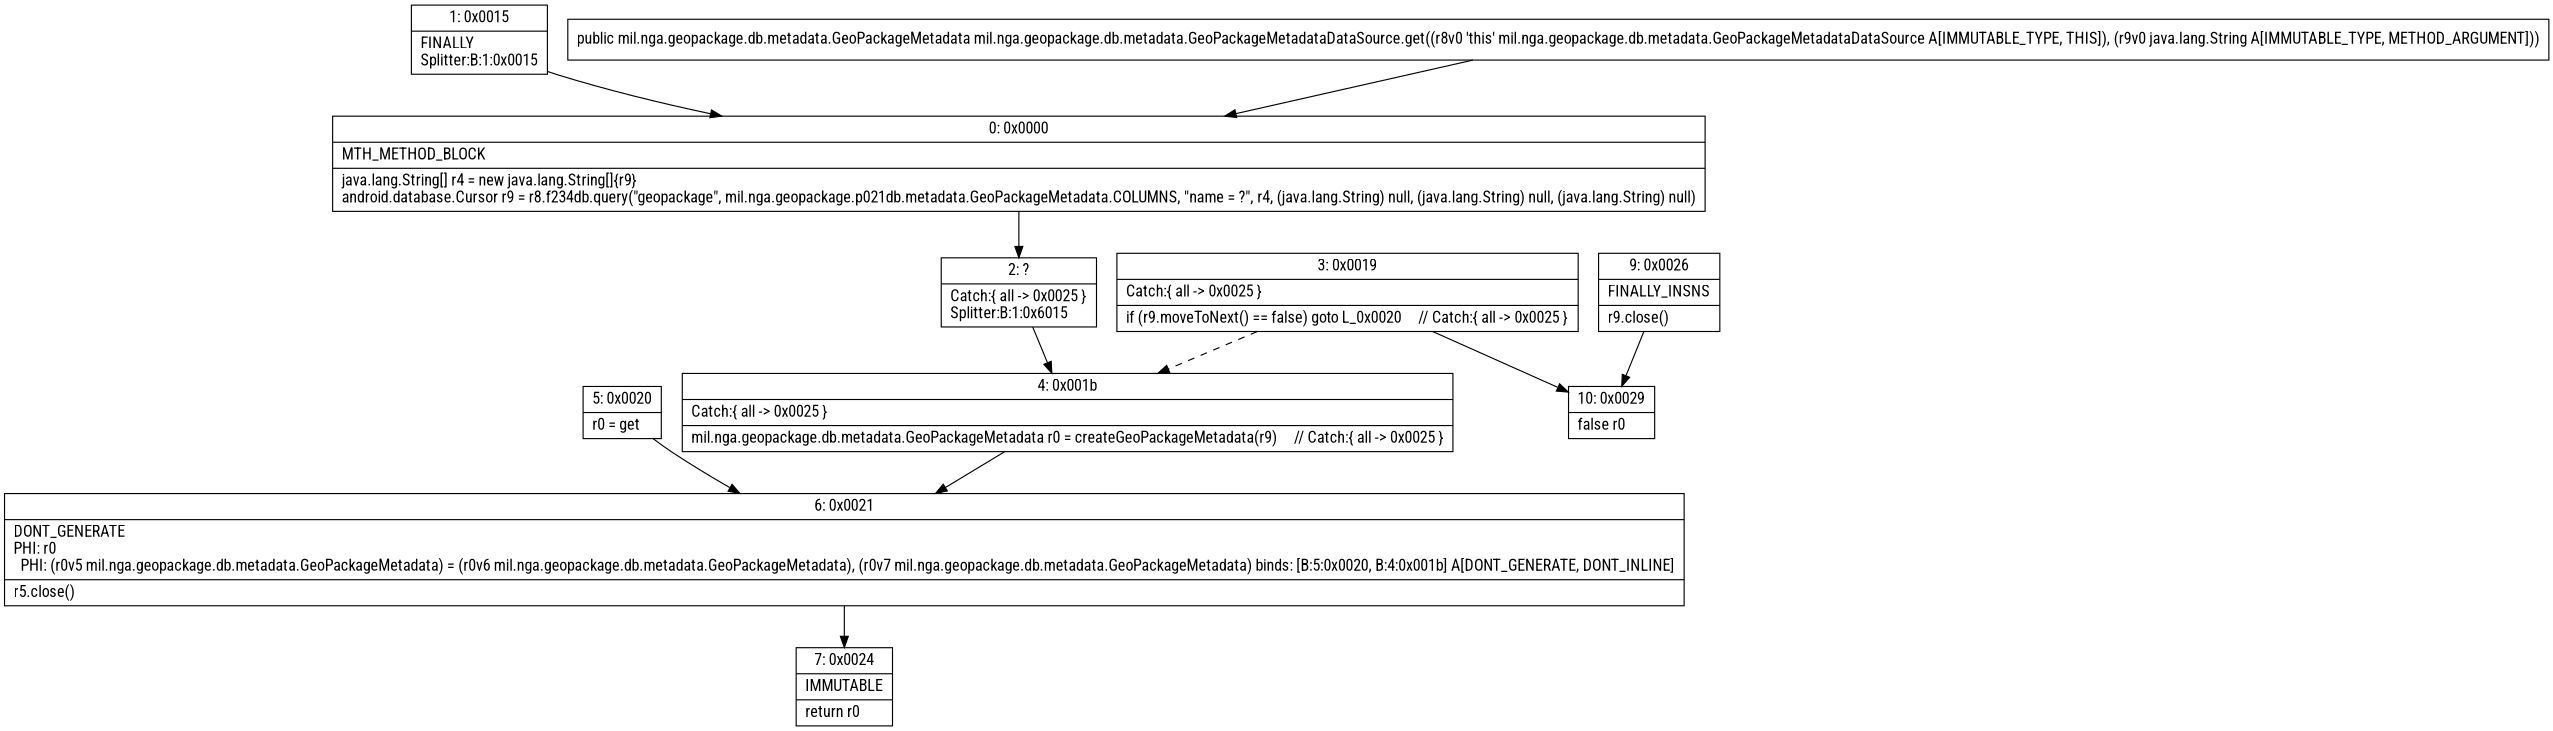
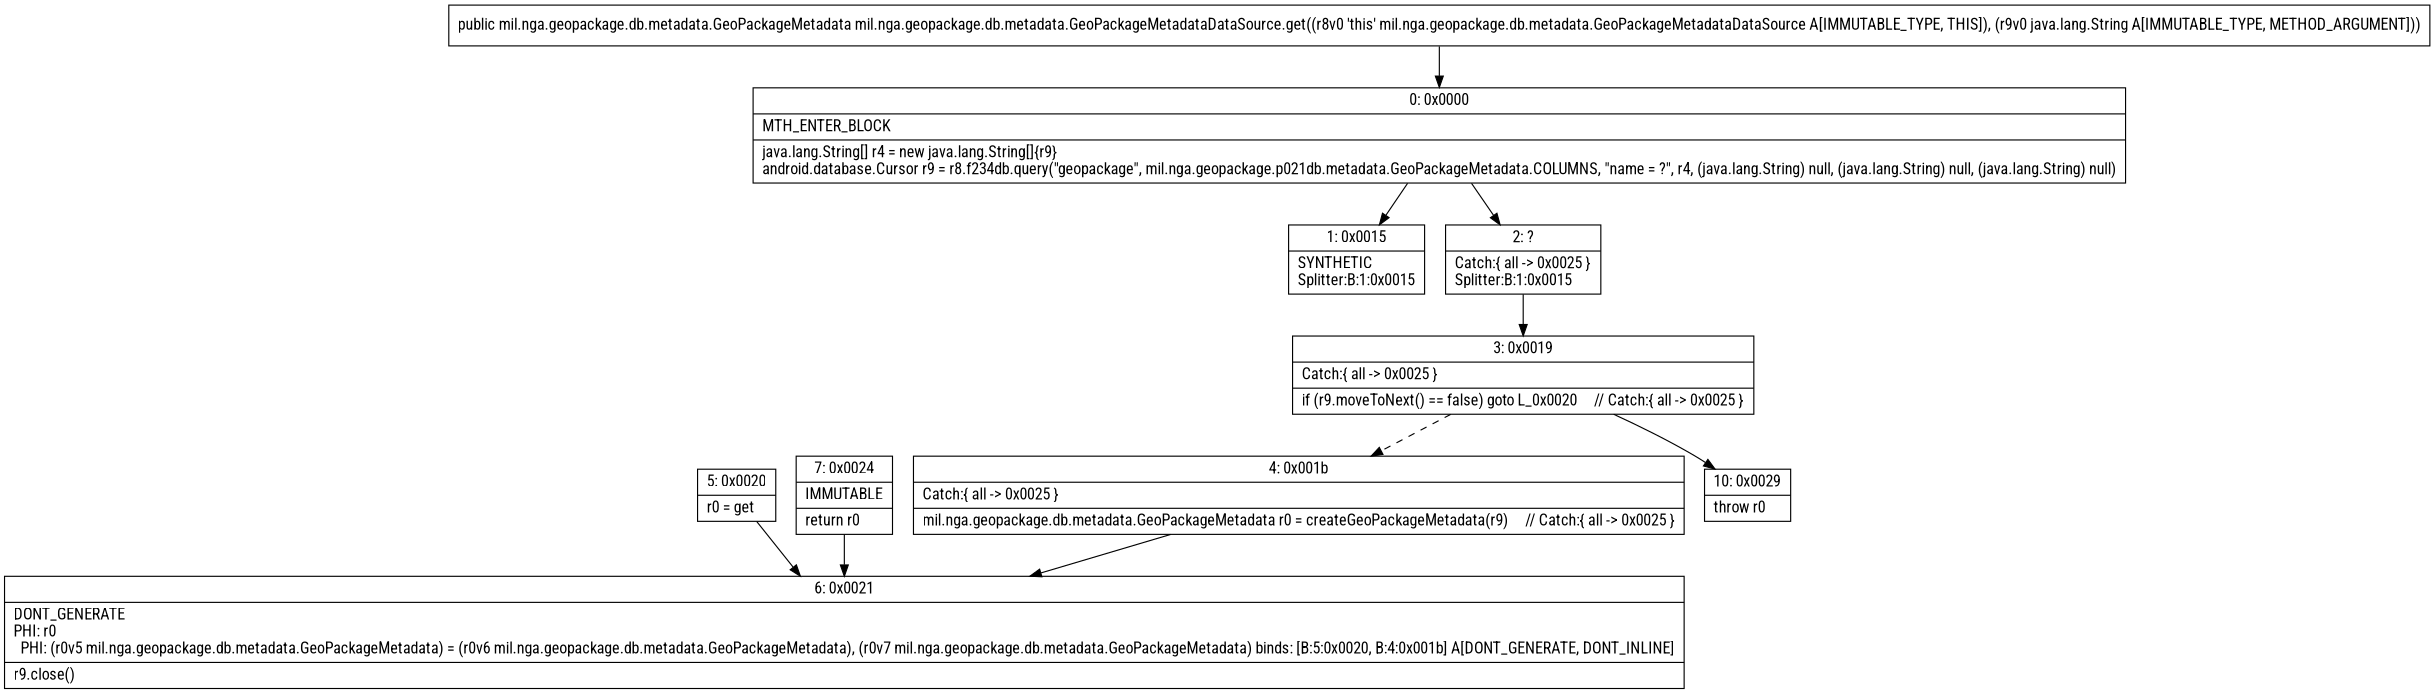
(448, 44) -> (1336, 264)
(629, 95) -> (1397, 199)
(414, 155) -> (827, 126)
(1659, 292) -> none
(1009, 313) -> (1514, 280)
(1040, 345) -> (1523, 309)
(1602, 425) -> (1740, 508)
(45, 592) -> (45, 675)
(844, 621) -> (844, 550)
